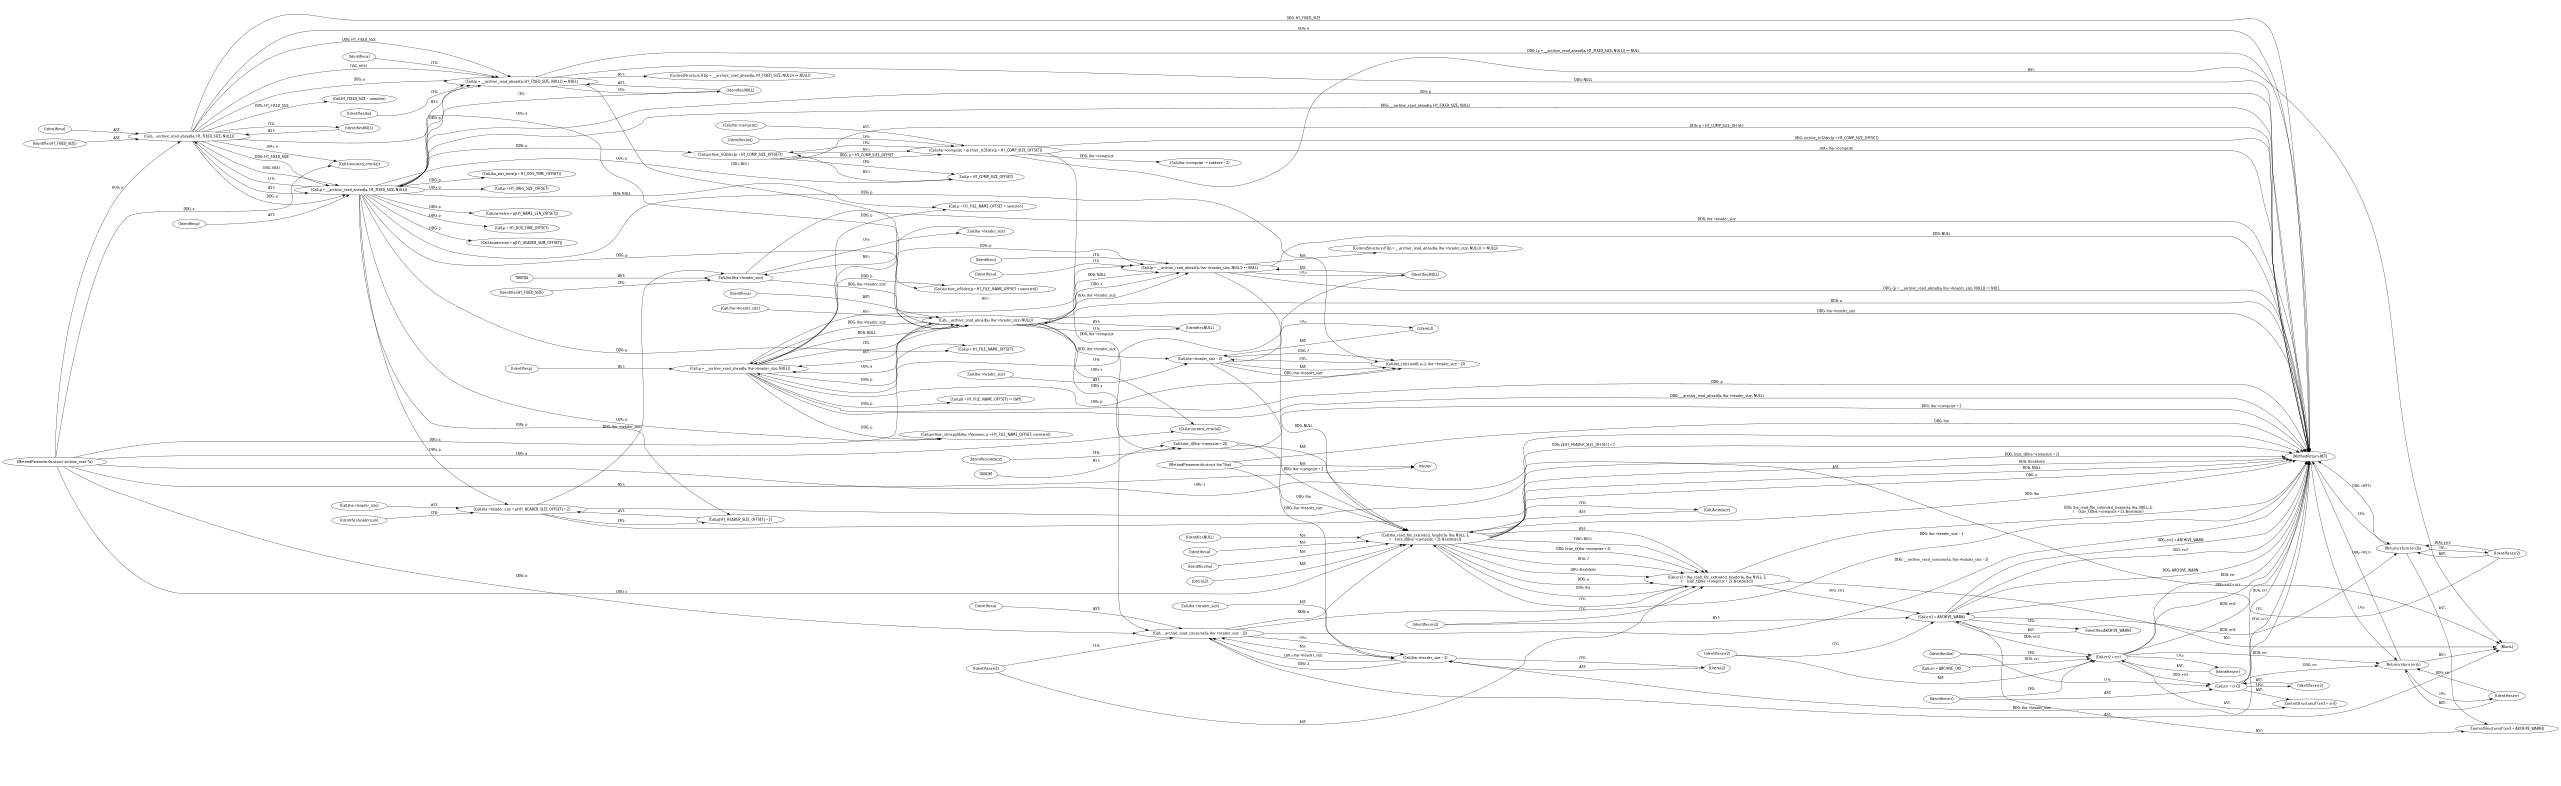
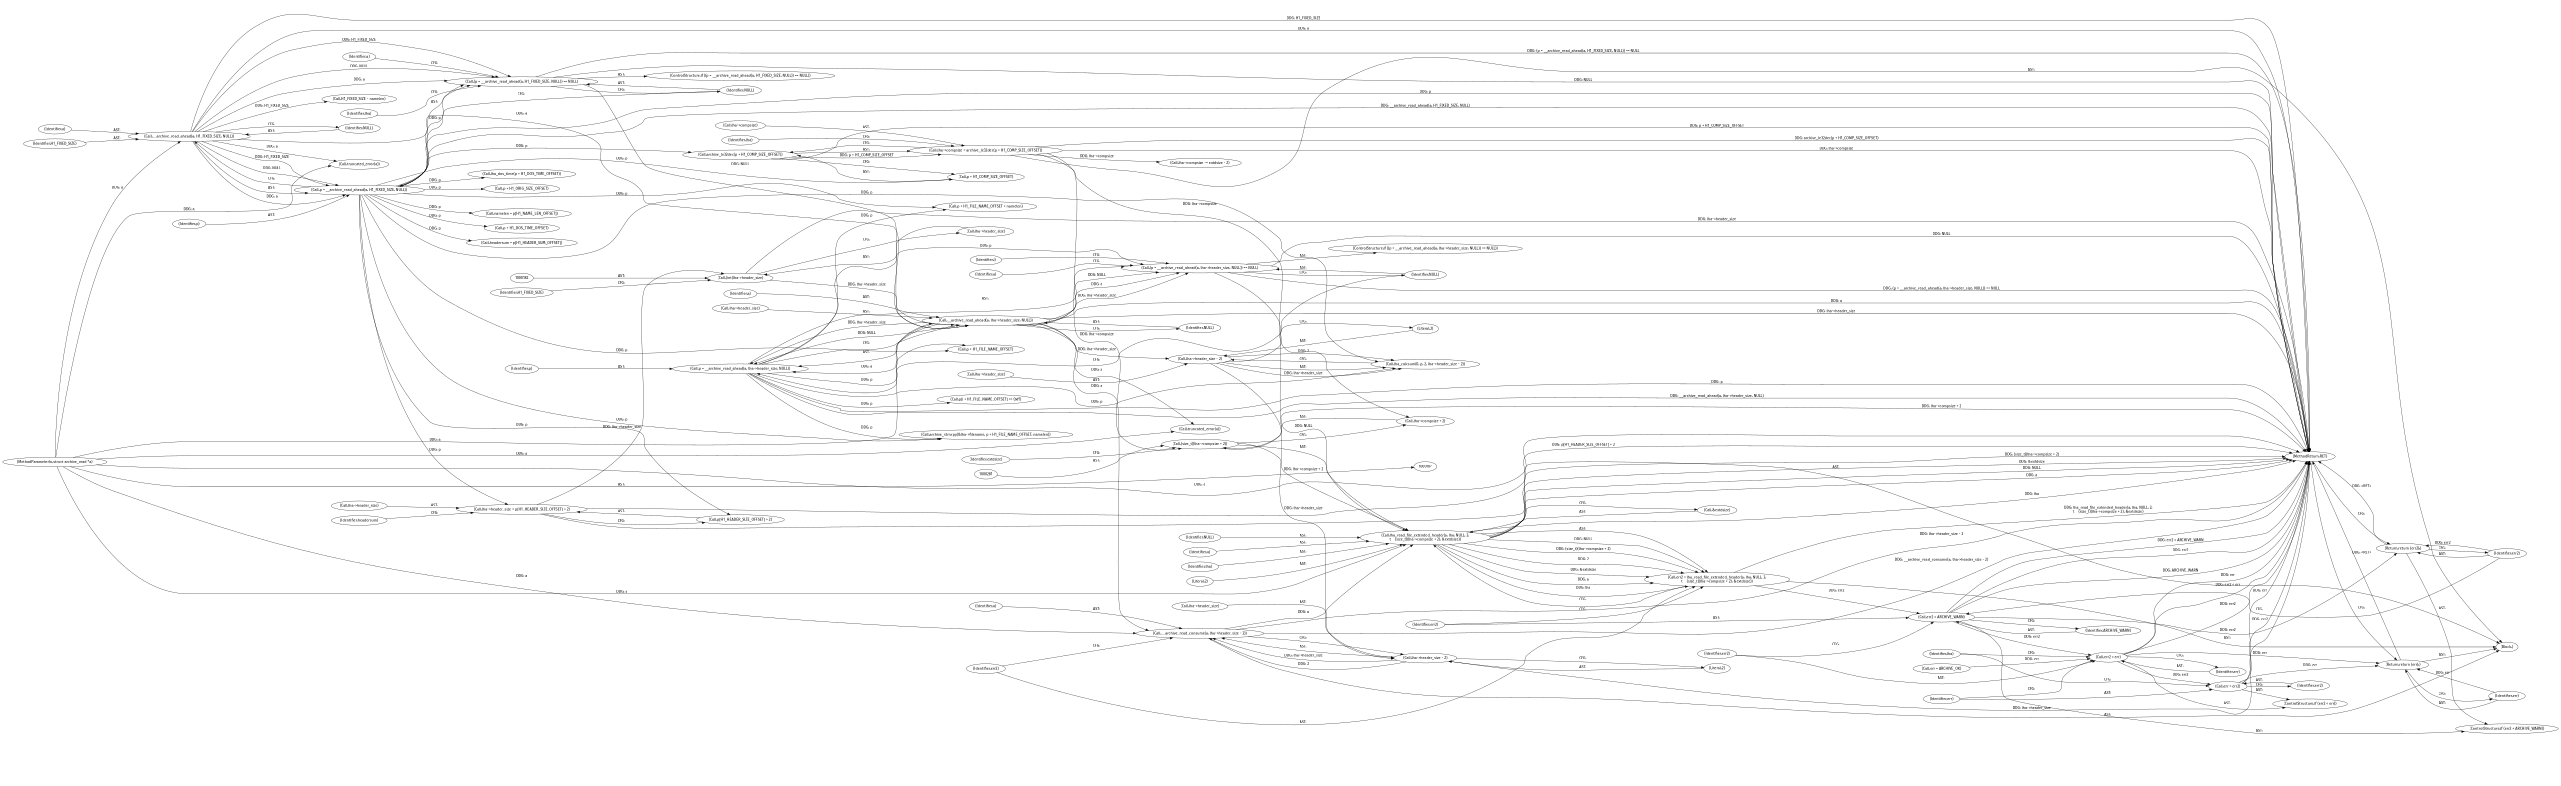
(622, 194) -> (622, 194)
(986, 289) -> none
none -> (1425, 421)
(1200, 465) -> none
